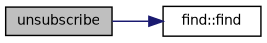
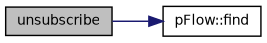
(212, 21) -> (212, 21)
